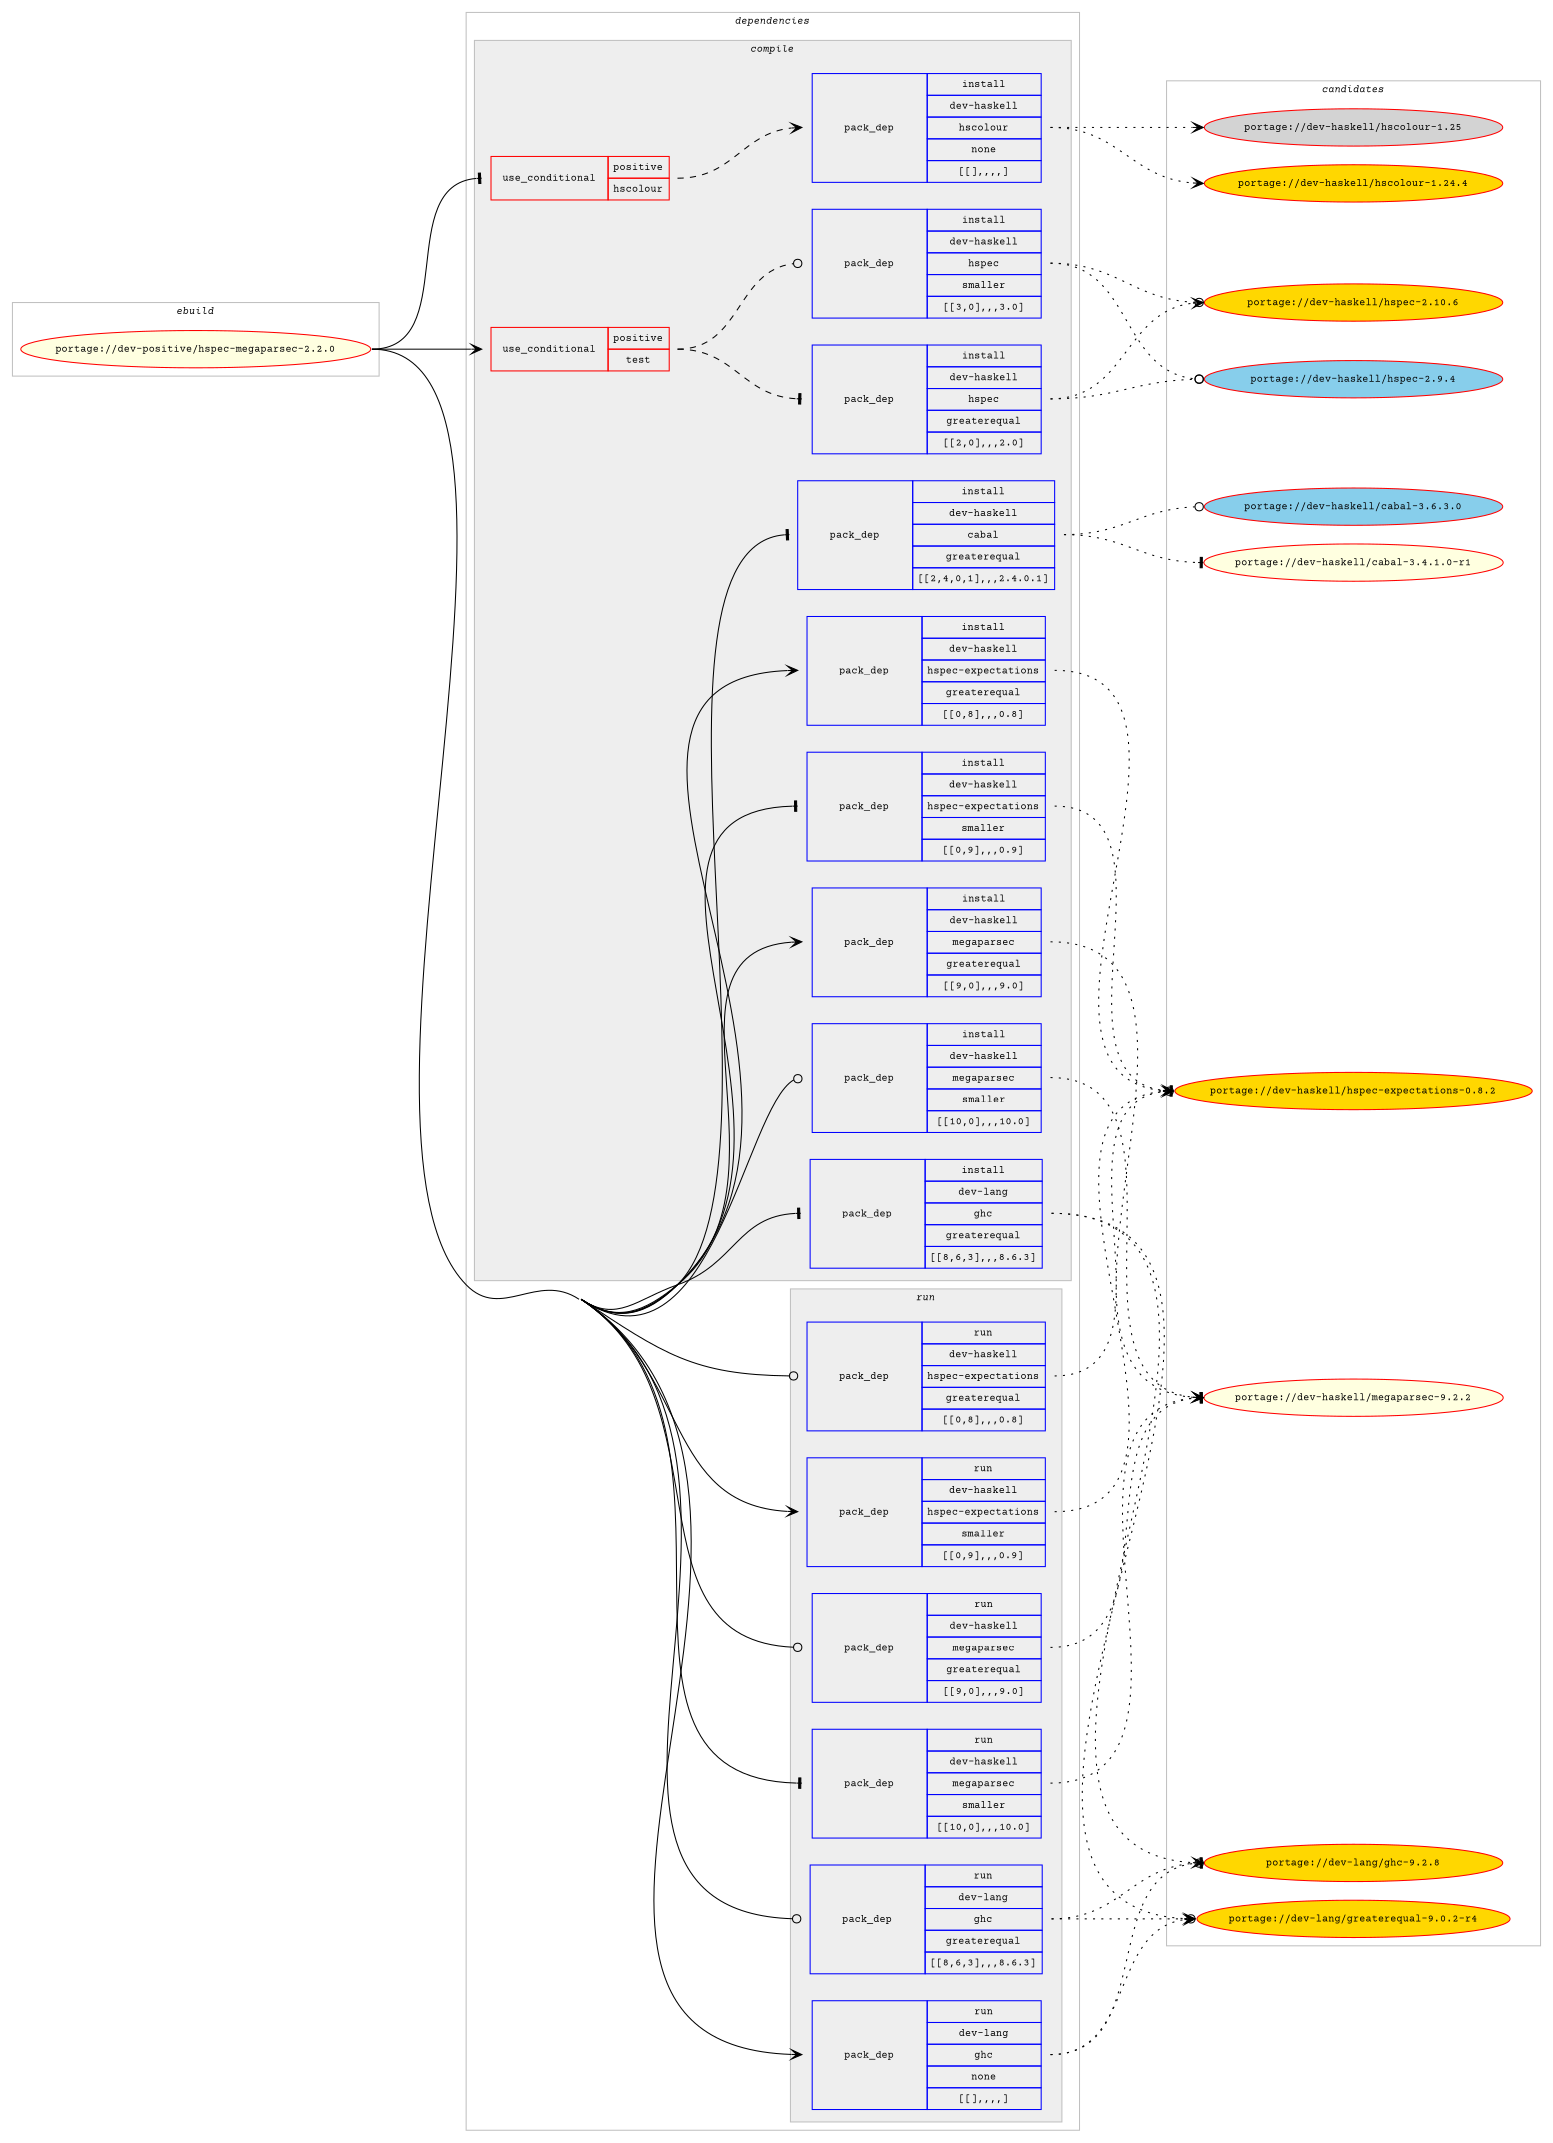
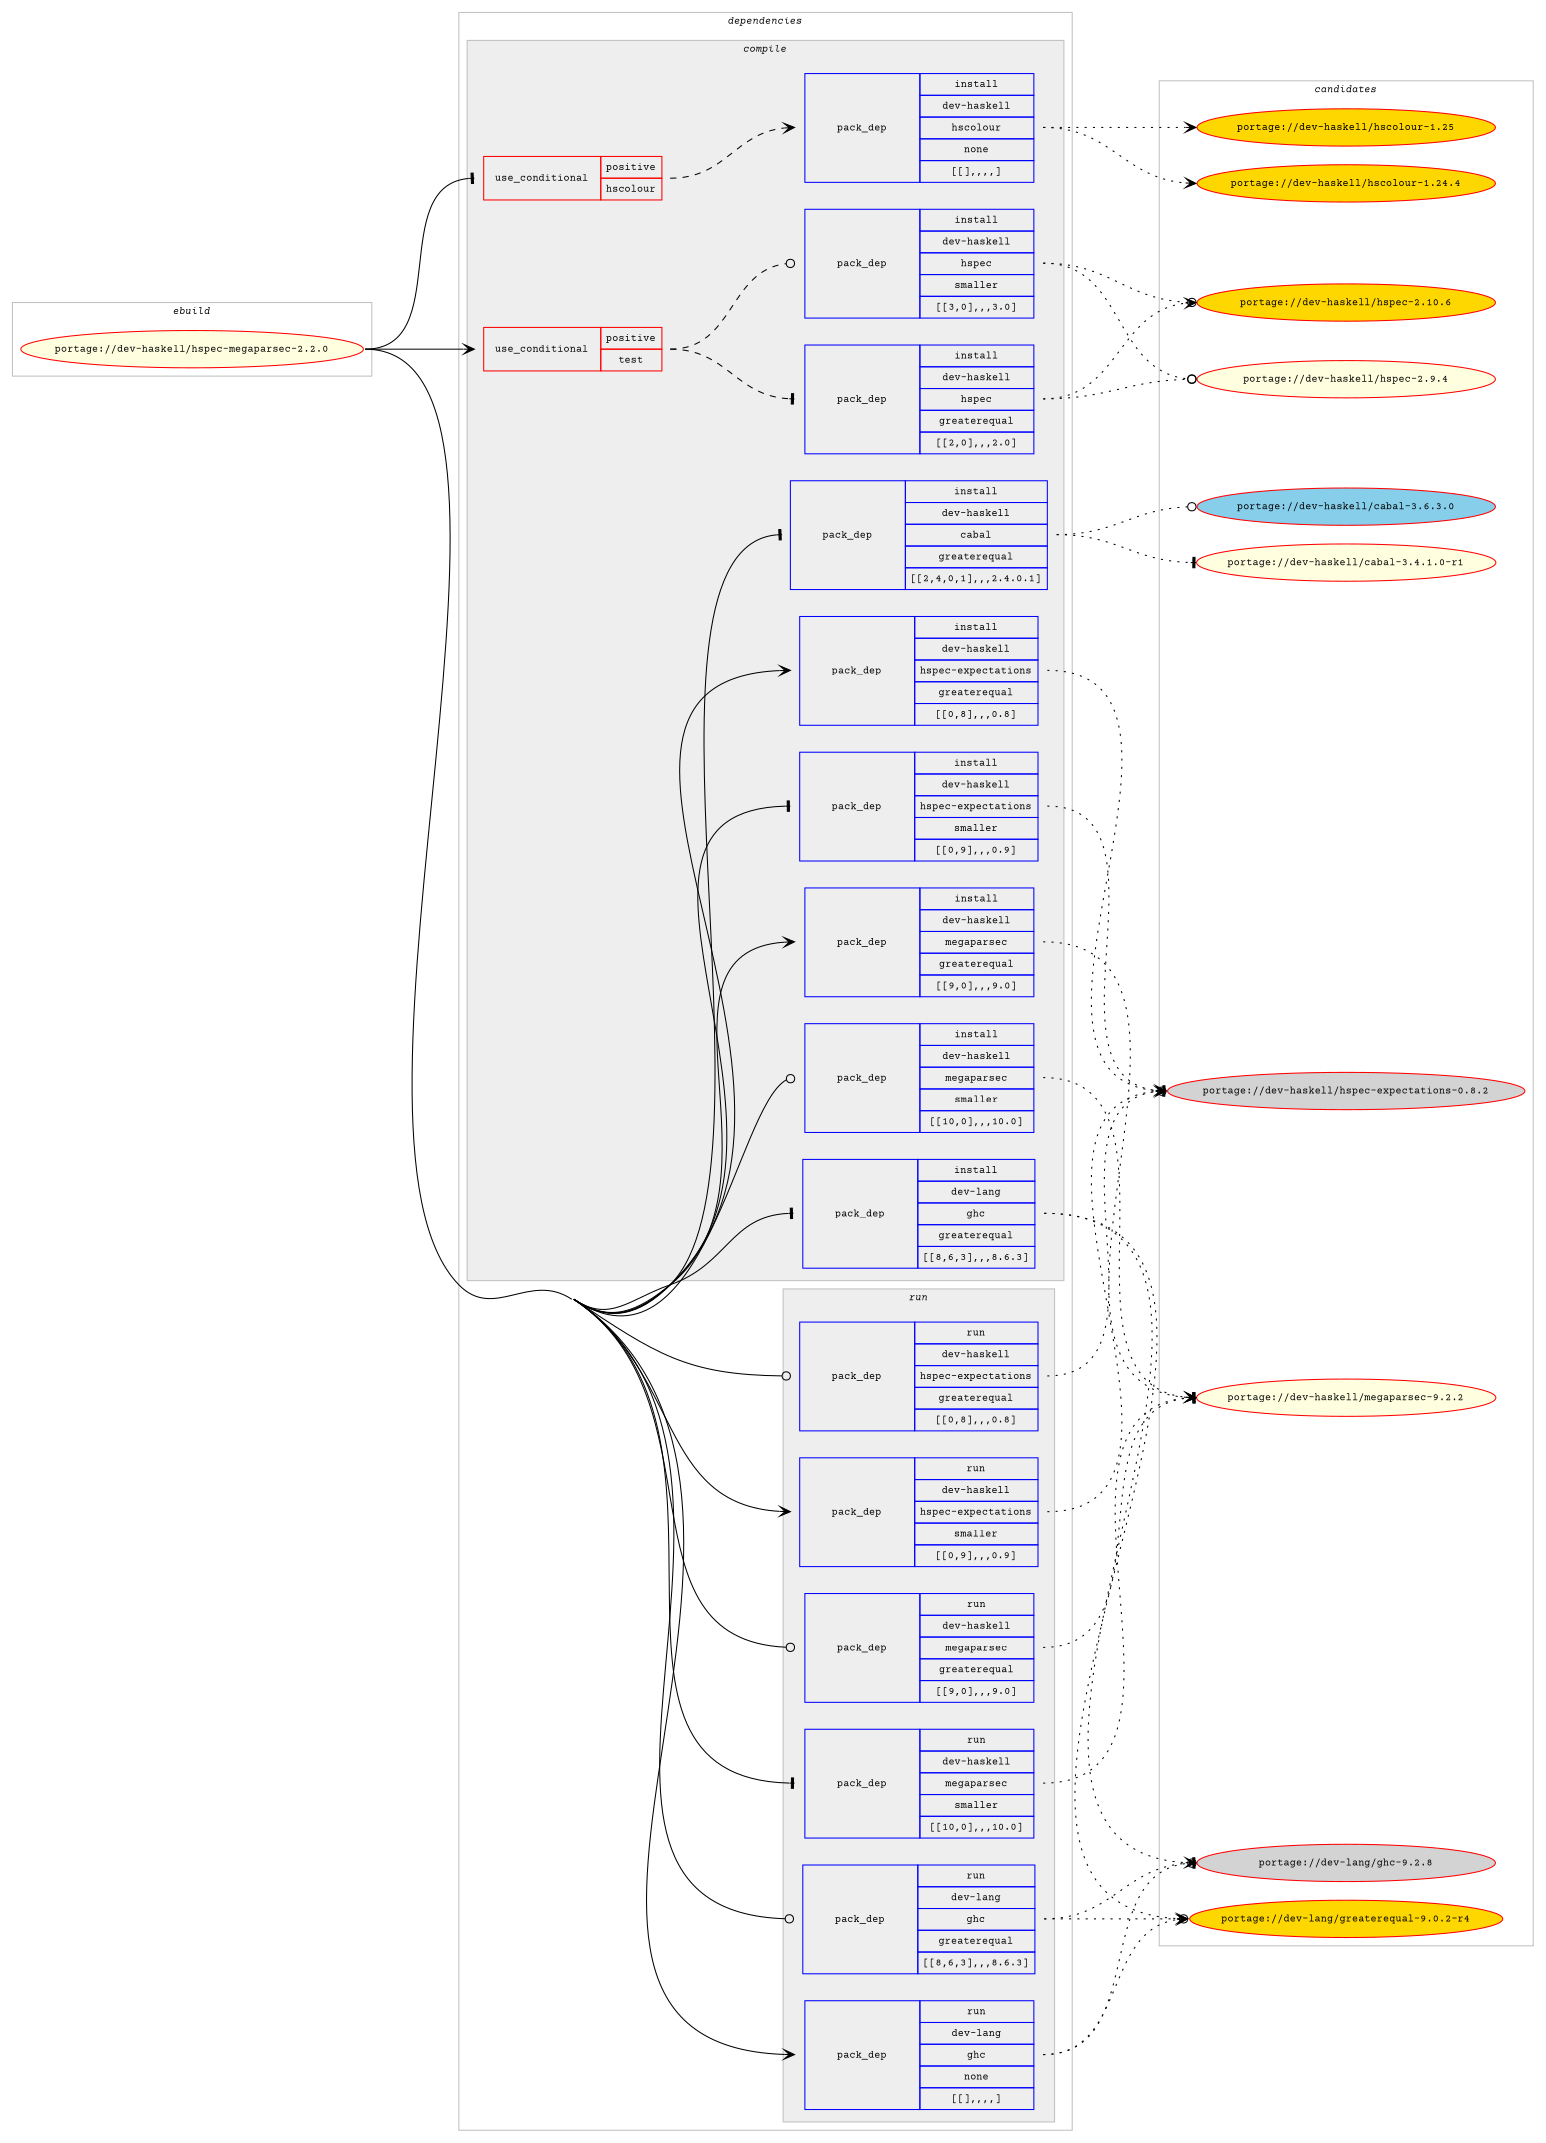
(1354, 127) -> (1346, 127)
(196, 349) -> (192, 349)
(1354, 379) -> (1346, 379)
(1354, 1091) -> (1346, 1091)
(1354, 1863) -> (1346, 1863)
